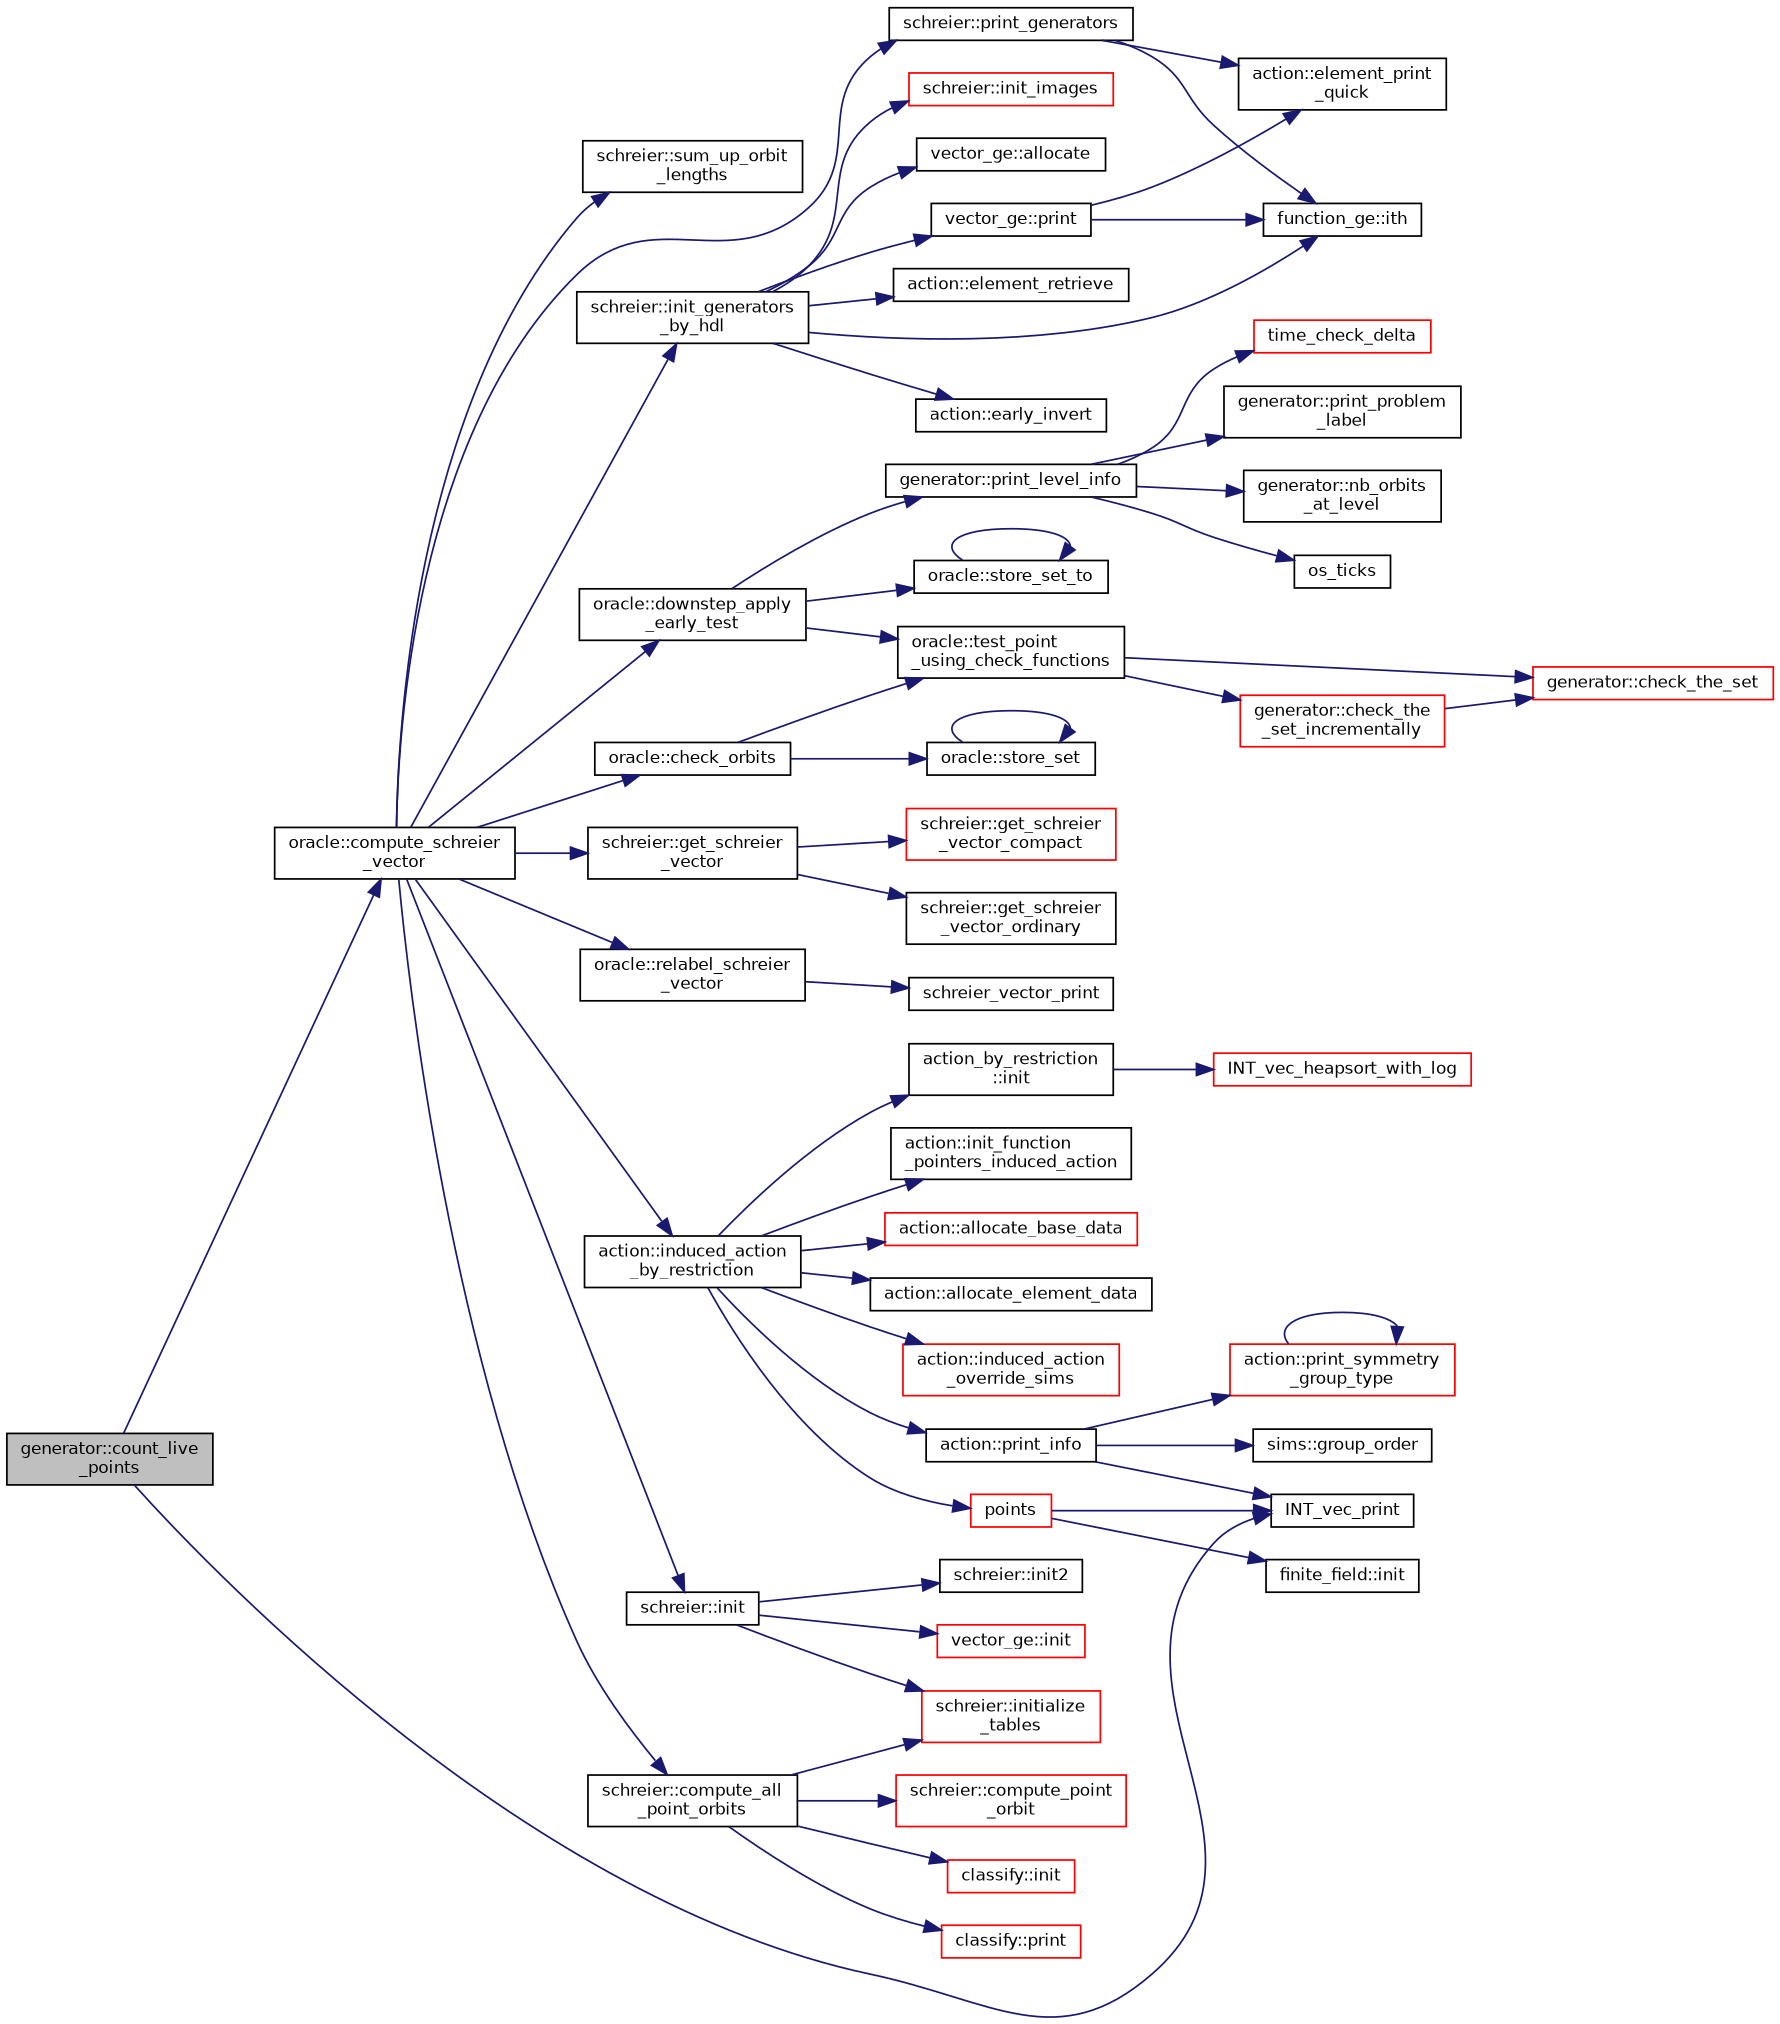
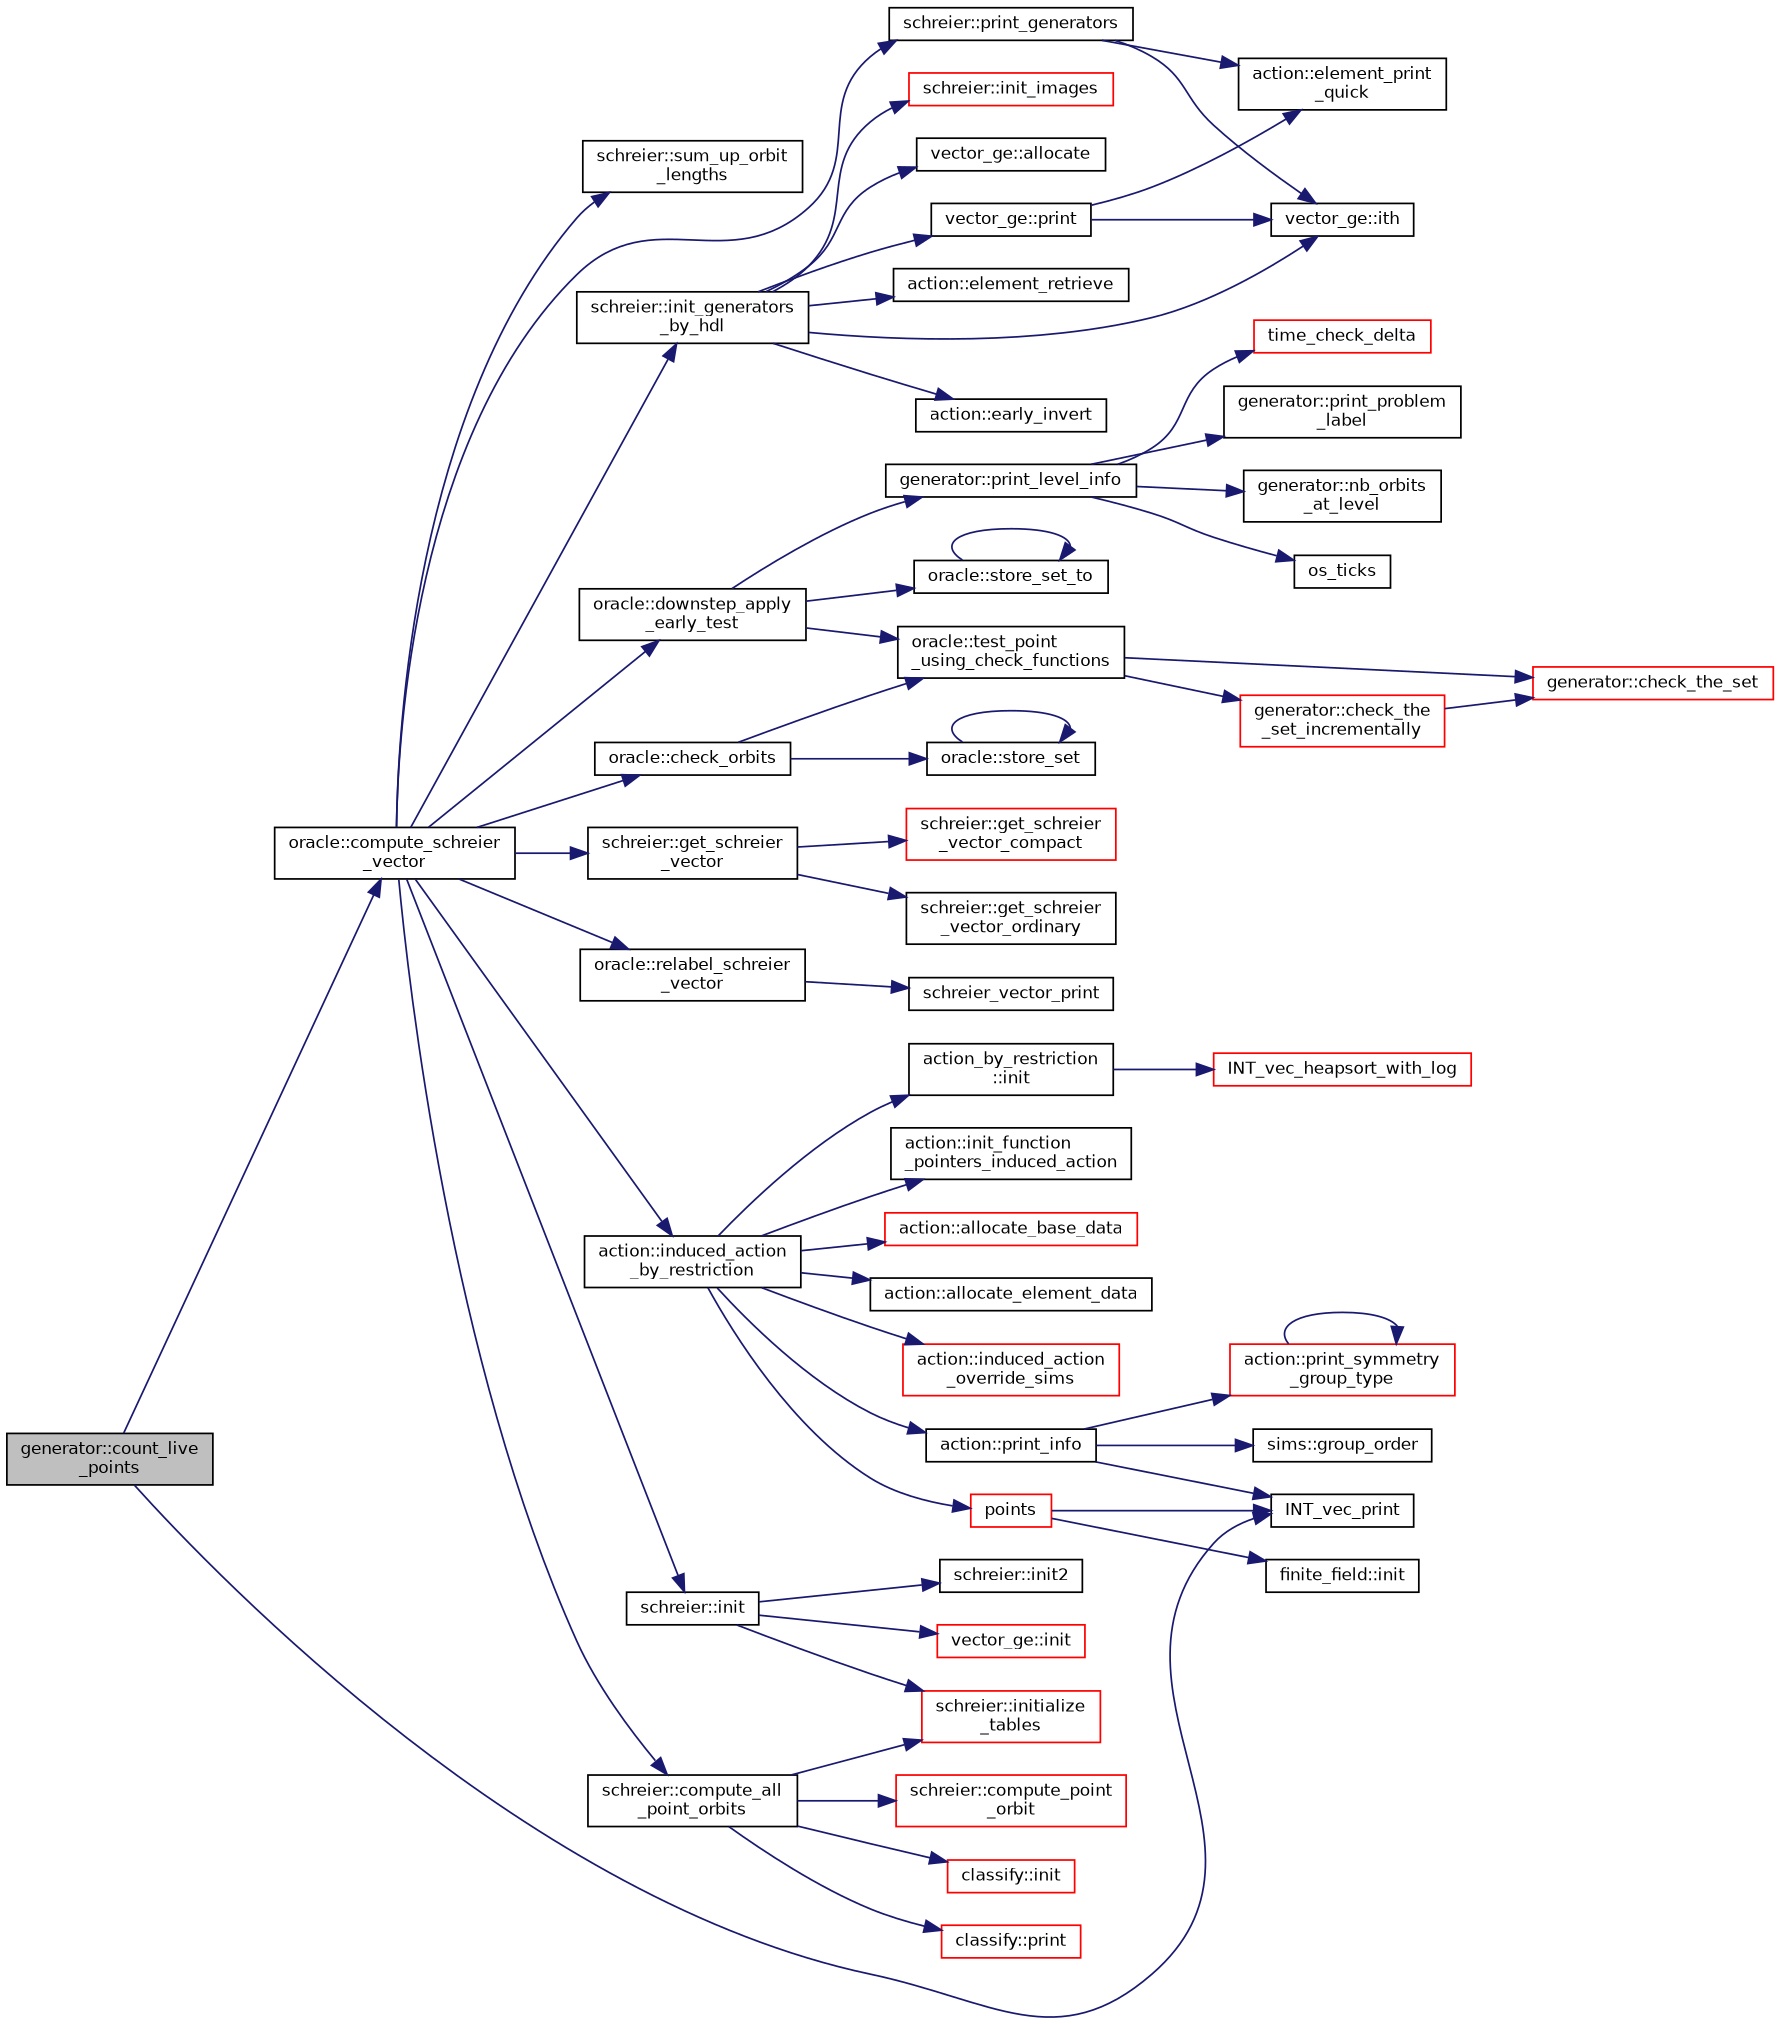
(1342, 220) -> (1342, 220)
